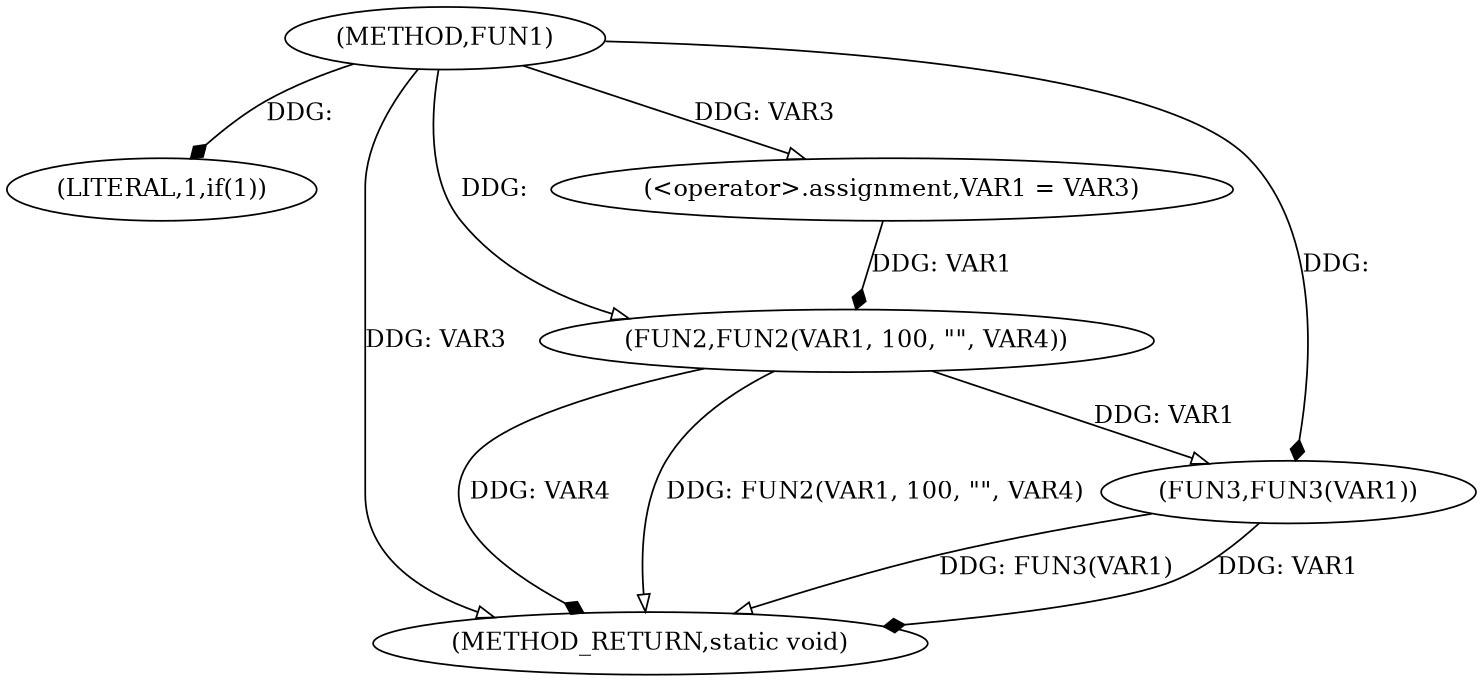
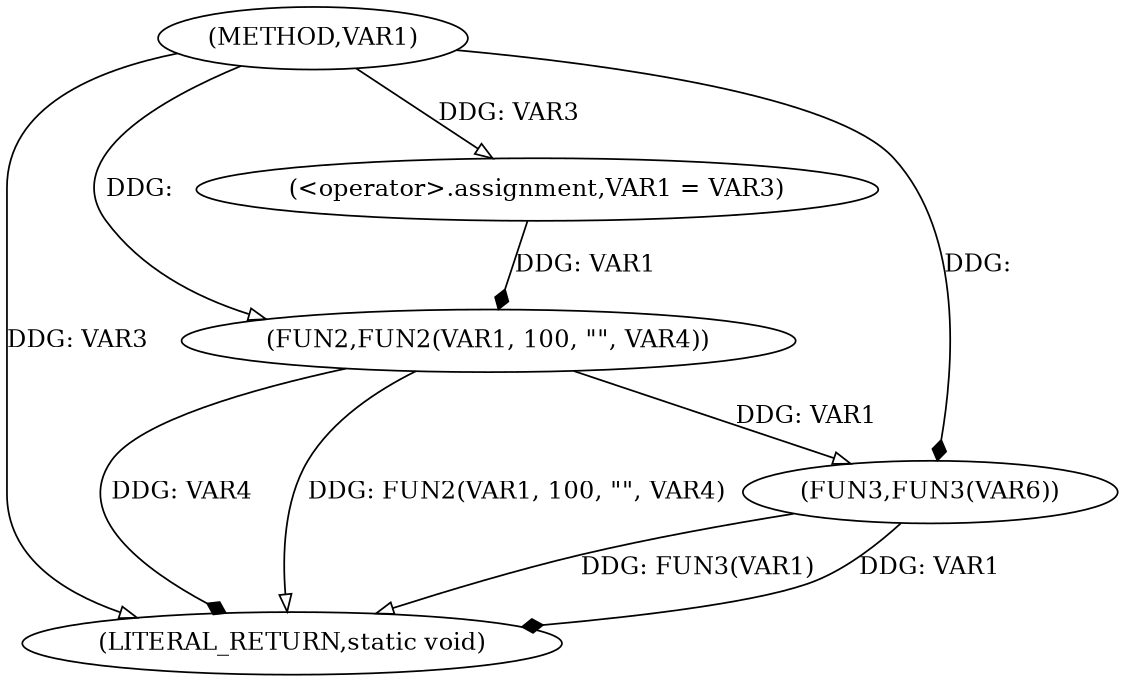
(445, 38) -> (313, 38)
(162, 190) -> none
(1289, 492) -> (930, 492)
(650, 643) -> (292, 643)
